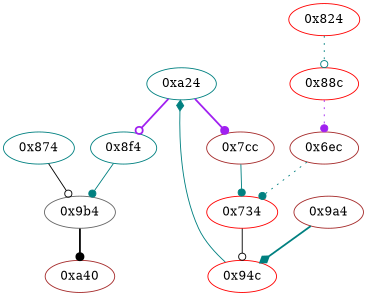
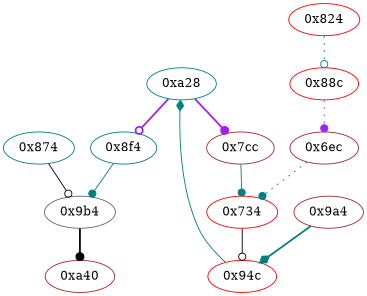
(182, 84) -> (182, 84)
